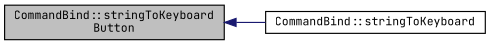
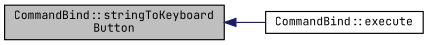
(375, 22) -> (344, 22)
